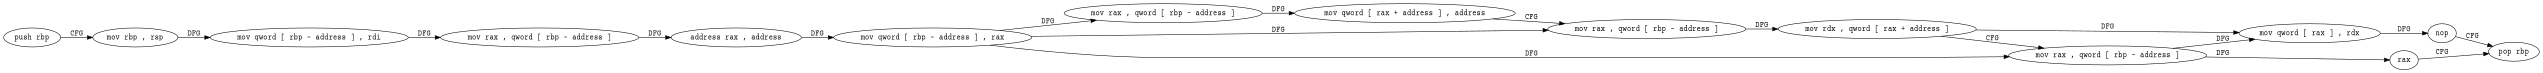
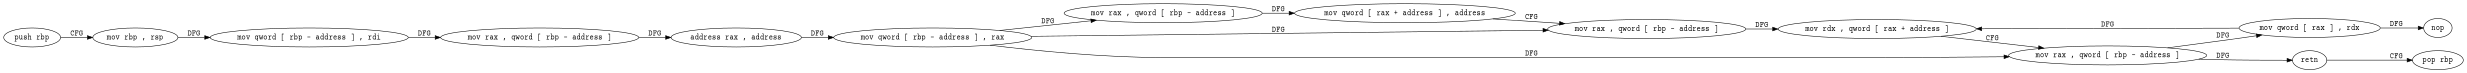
(2105, 31) -> (2110, 28)
(2472, 41) -> none
(2404, 60) -> (2310, 60)
